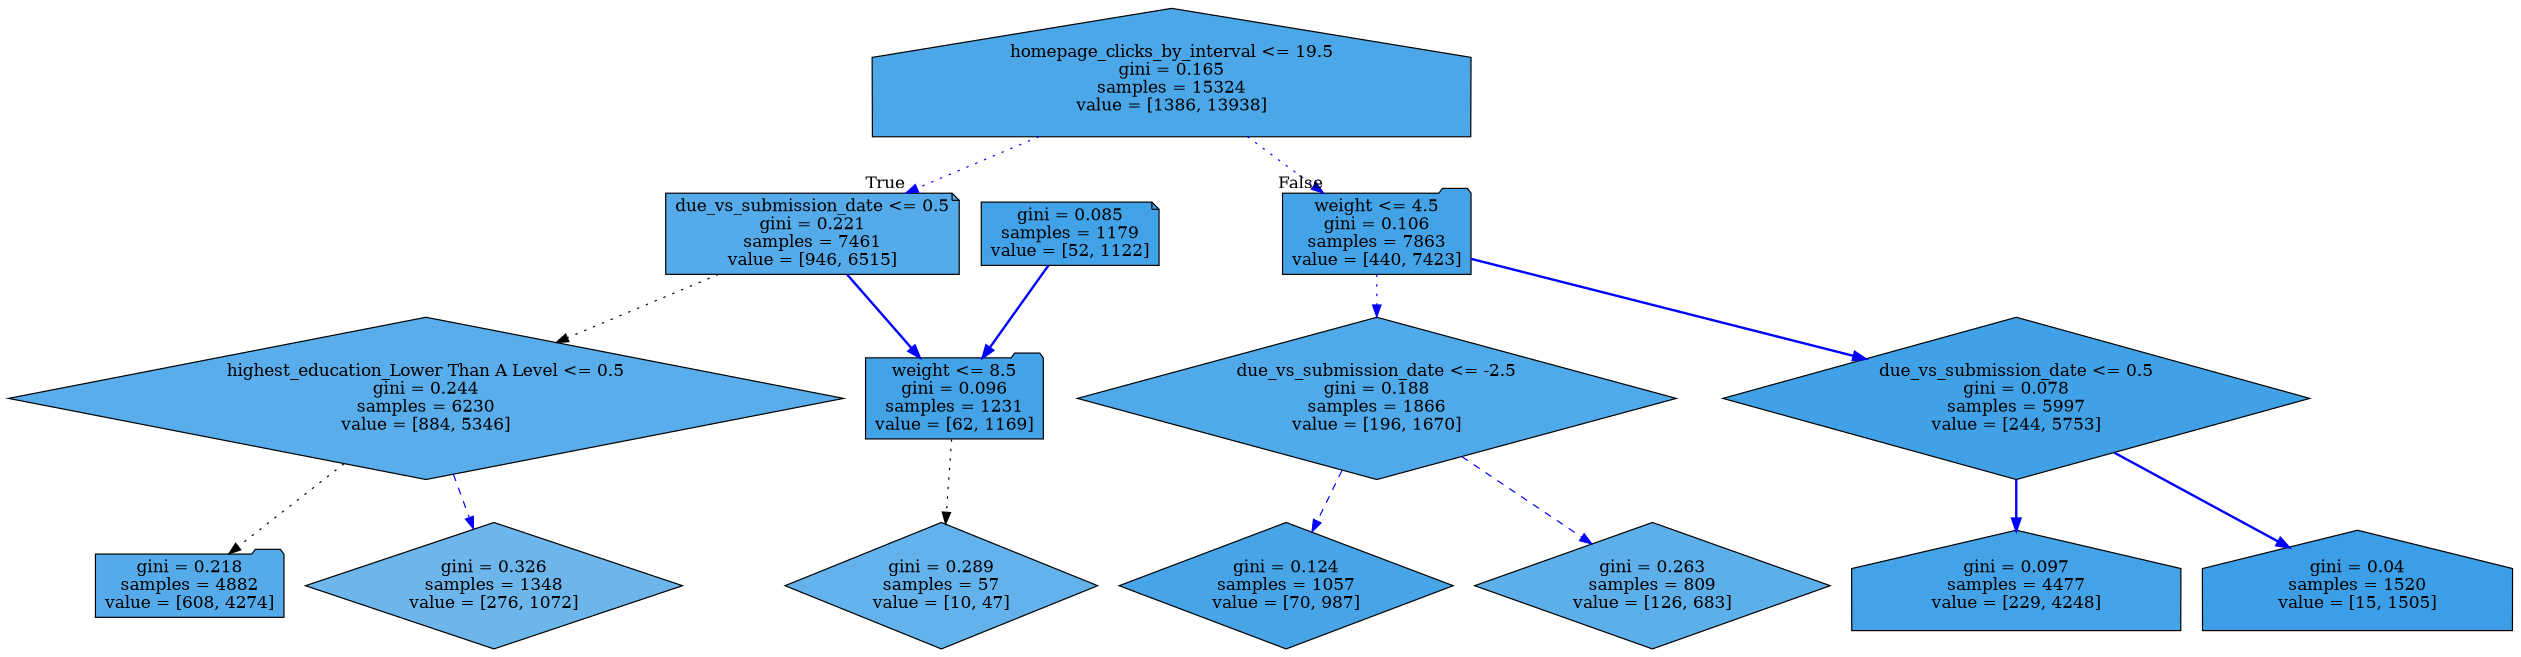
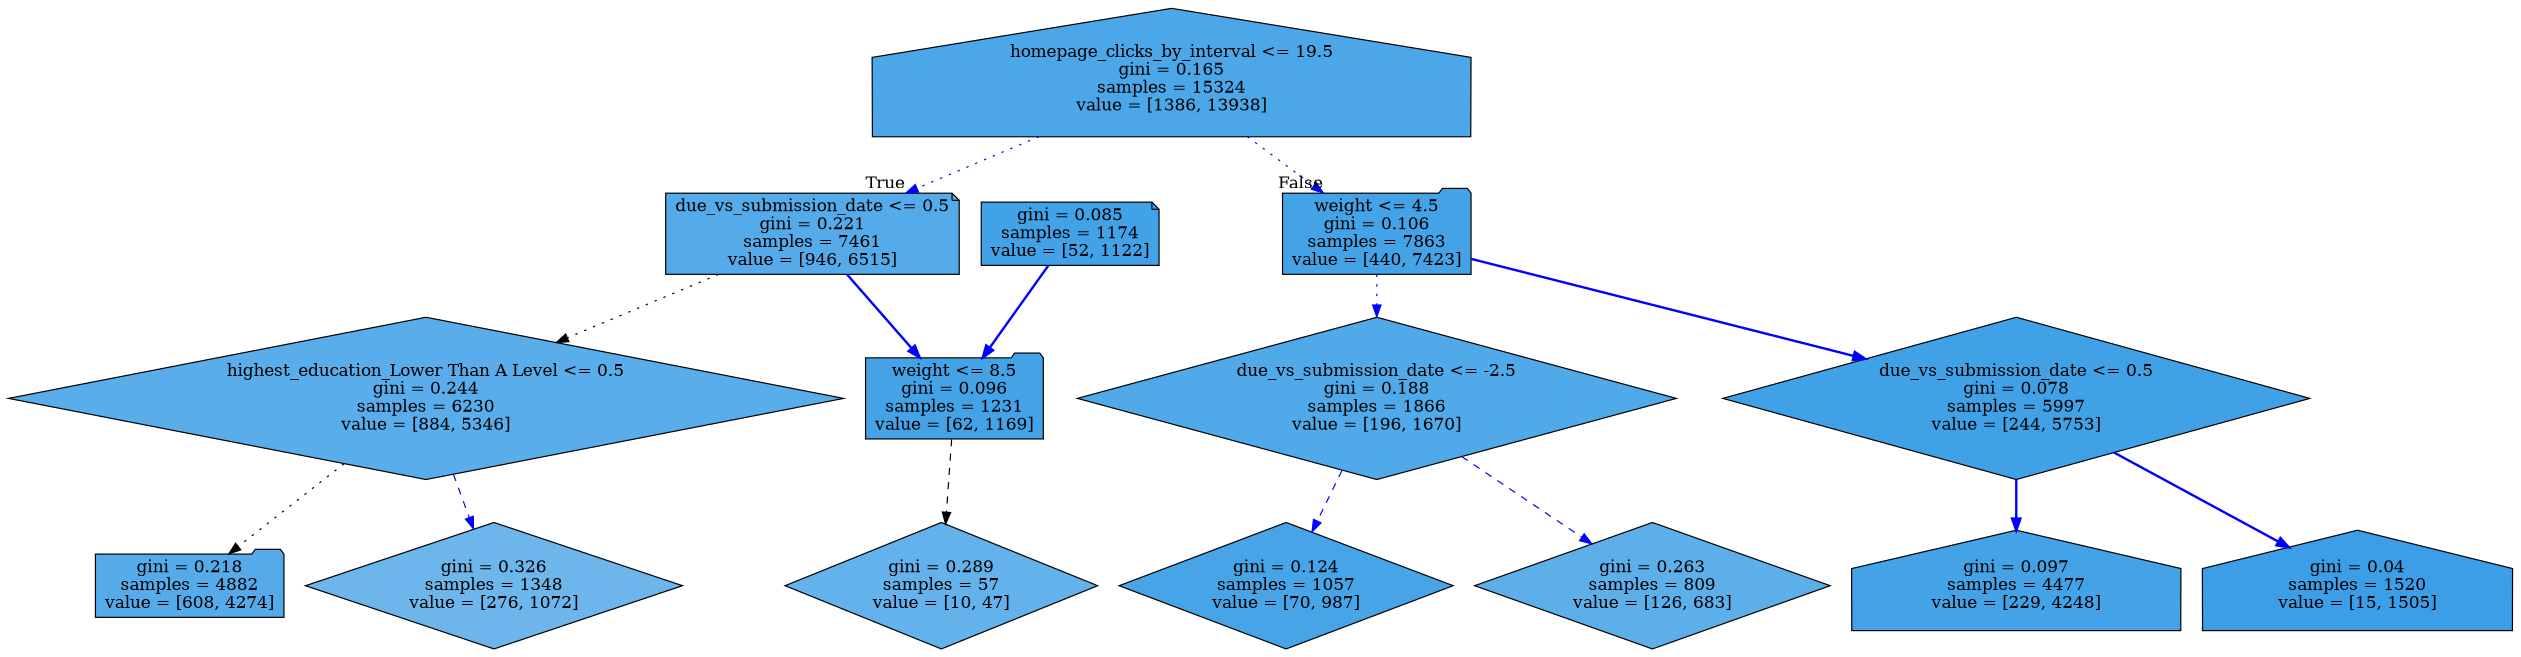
(1070, 234) -> (1070, 234)
(949, 476) -> (949, 476)
